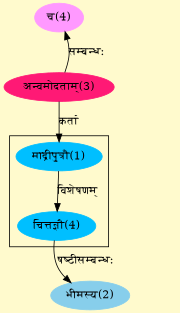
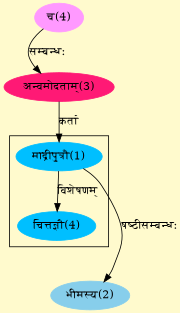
(69, 56) -> (29, 46)
(55, 260) -> (118, 217)
